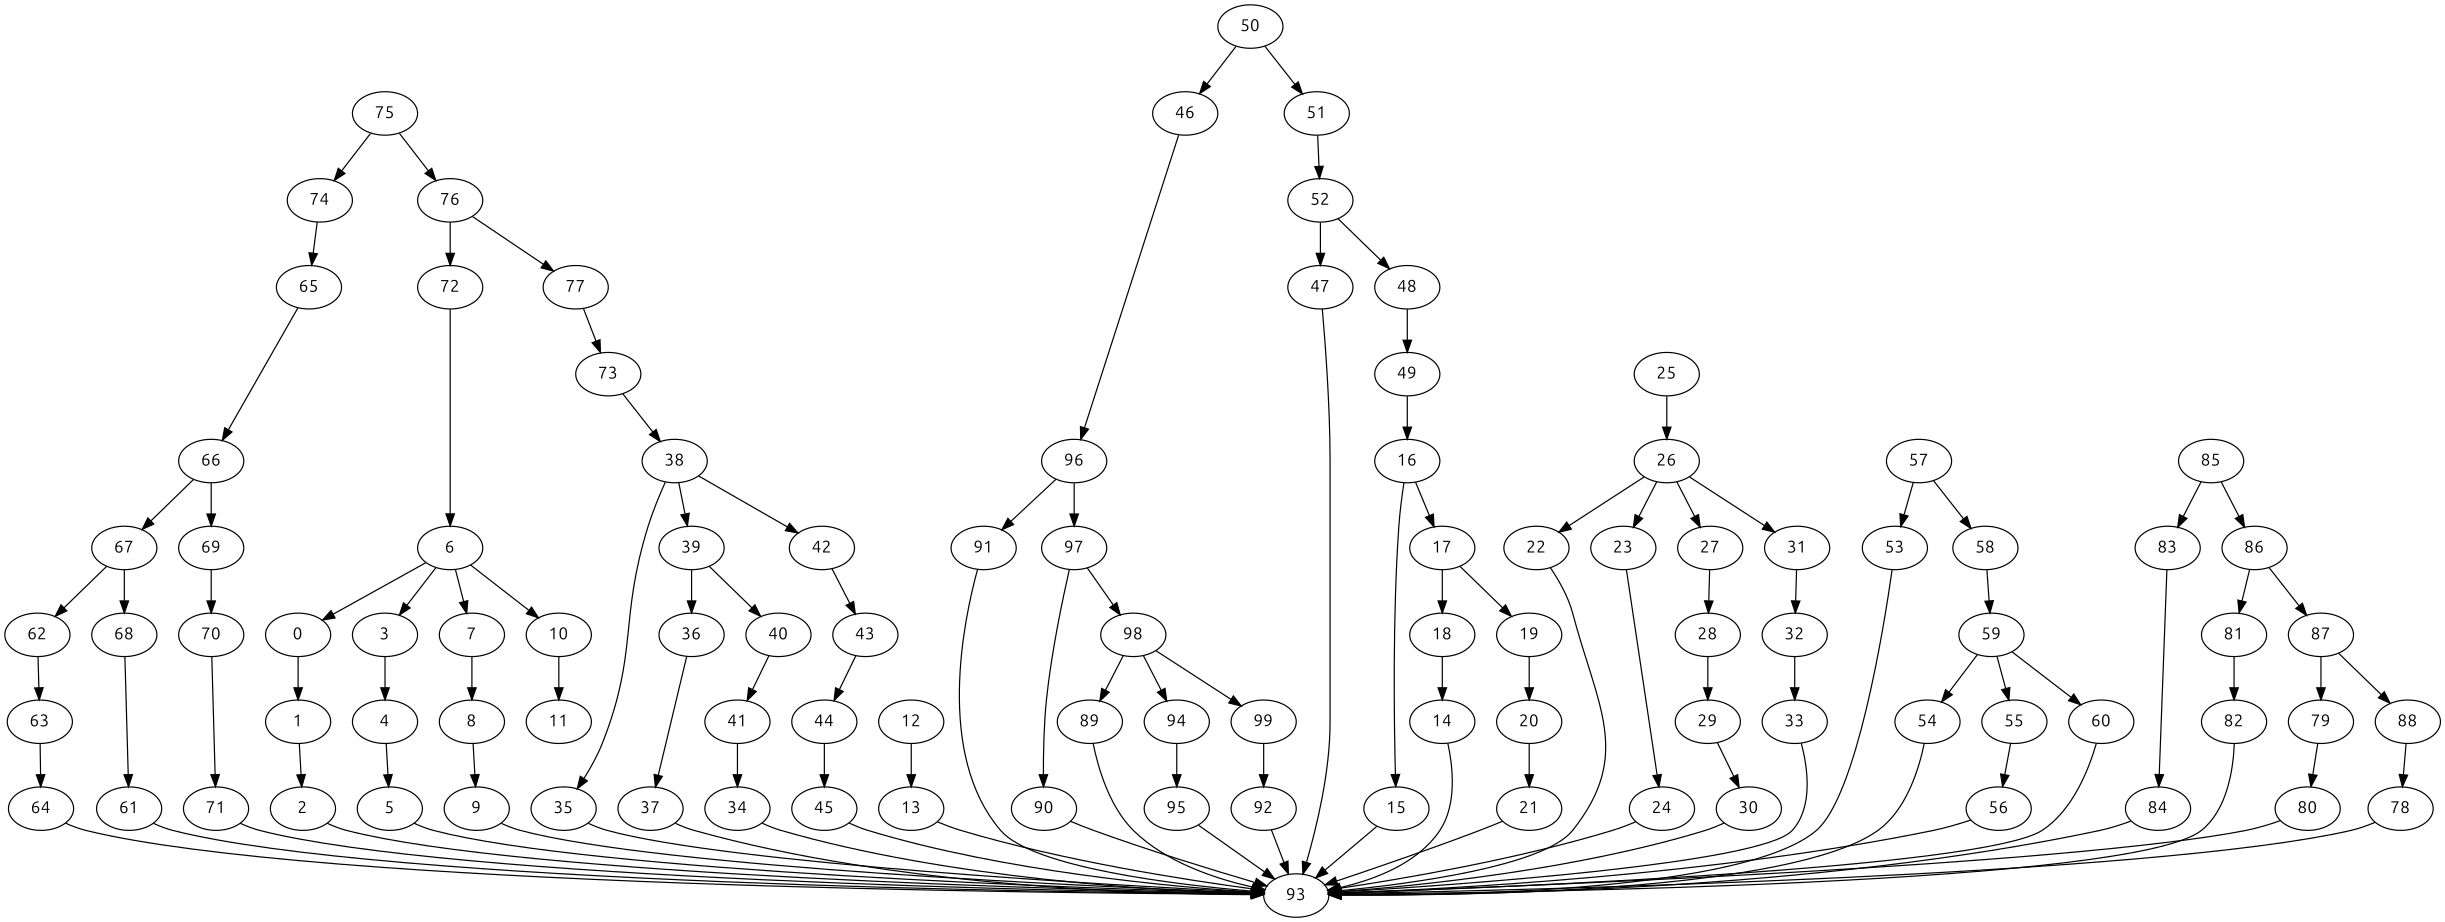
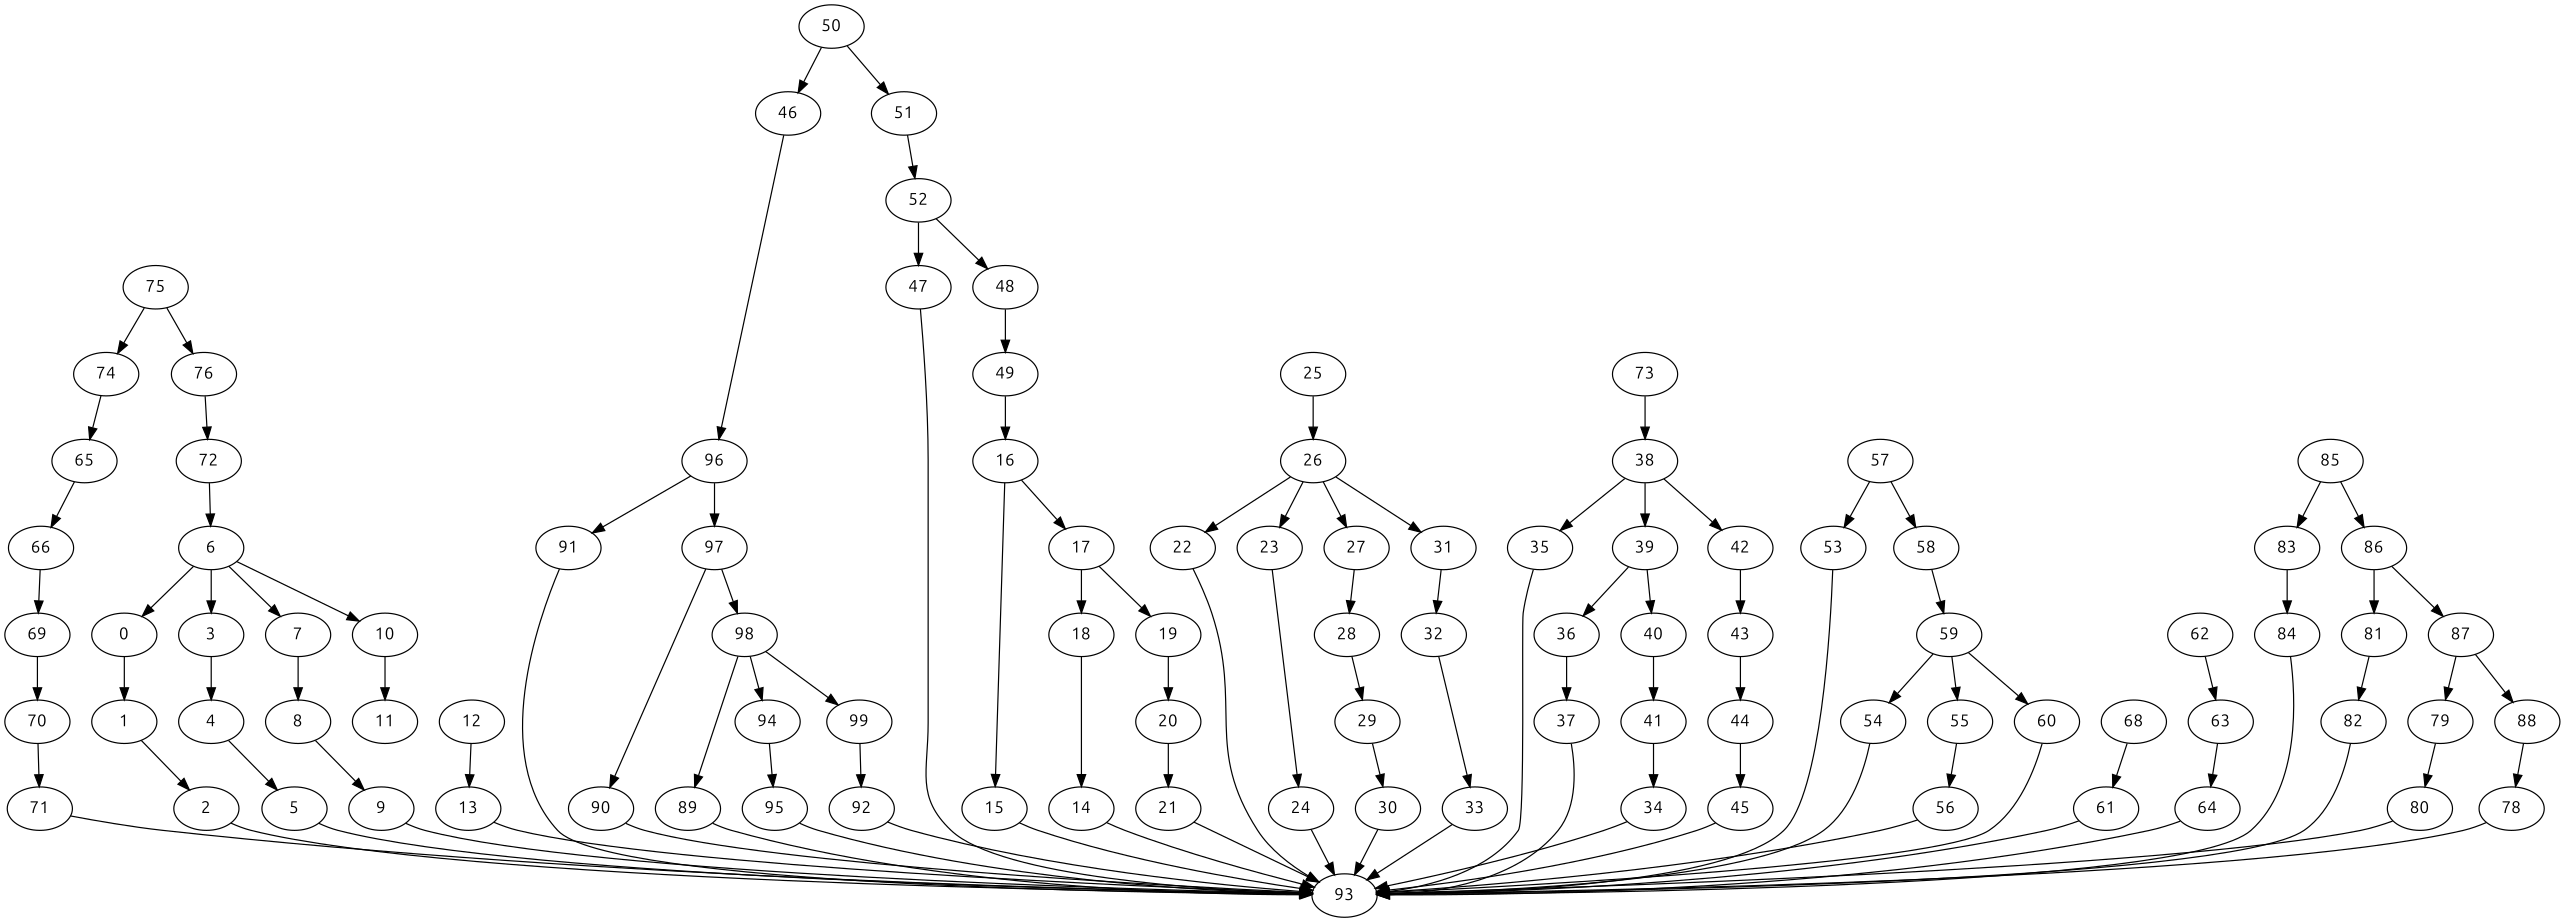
(576, 287) -> none
(124, 548) -> none
